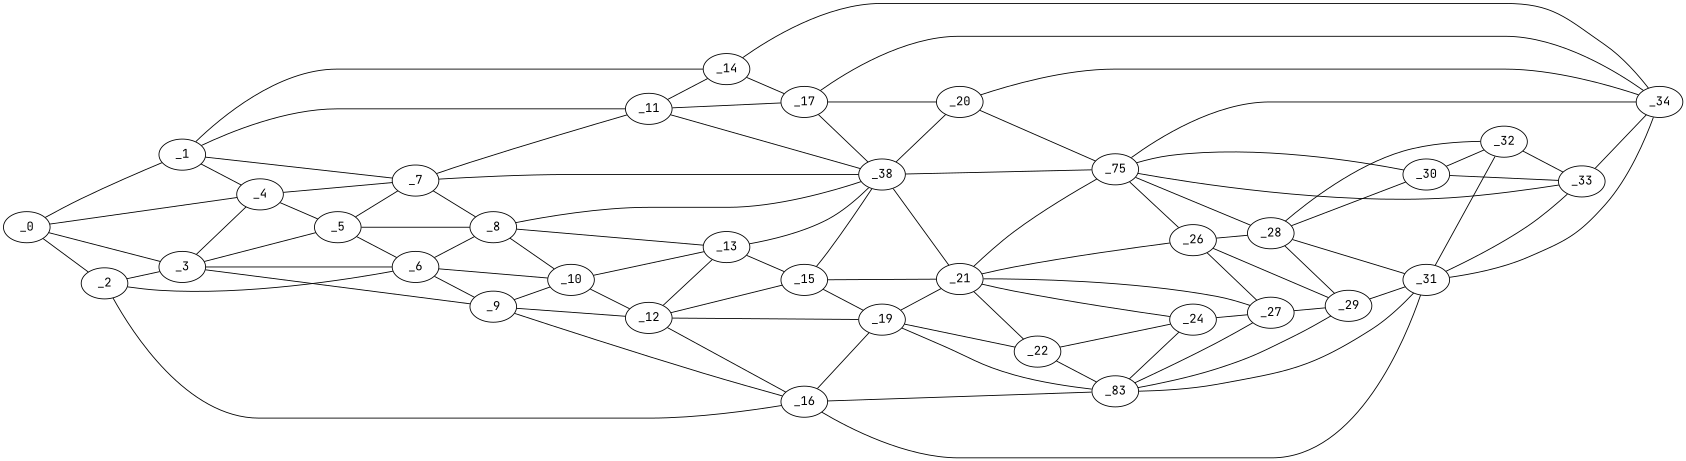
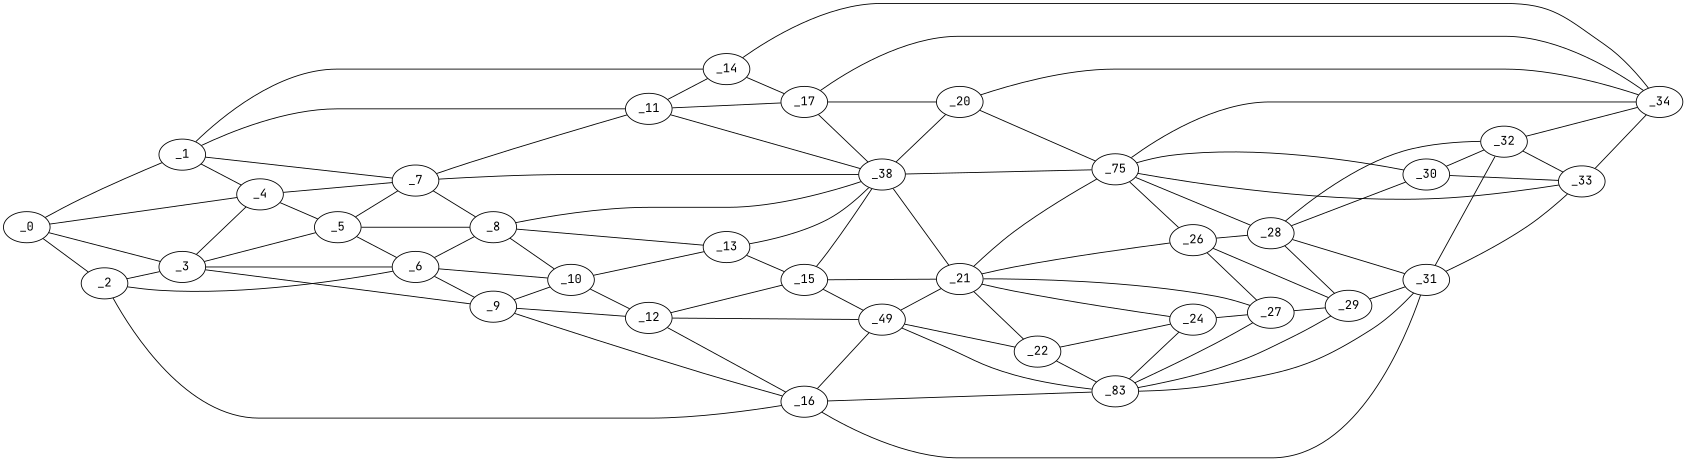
(1578, 231) -> (1582, 122)
(688, 282) -> none
(882, 320) -> (882, 320)
